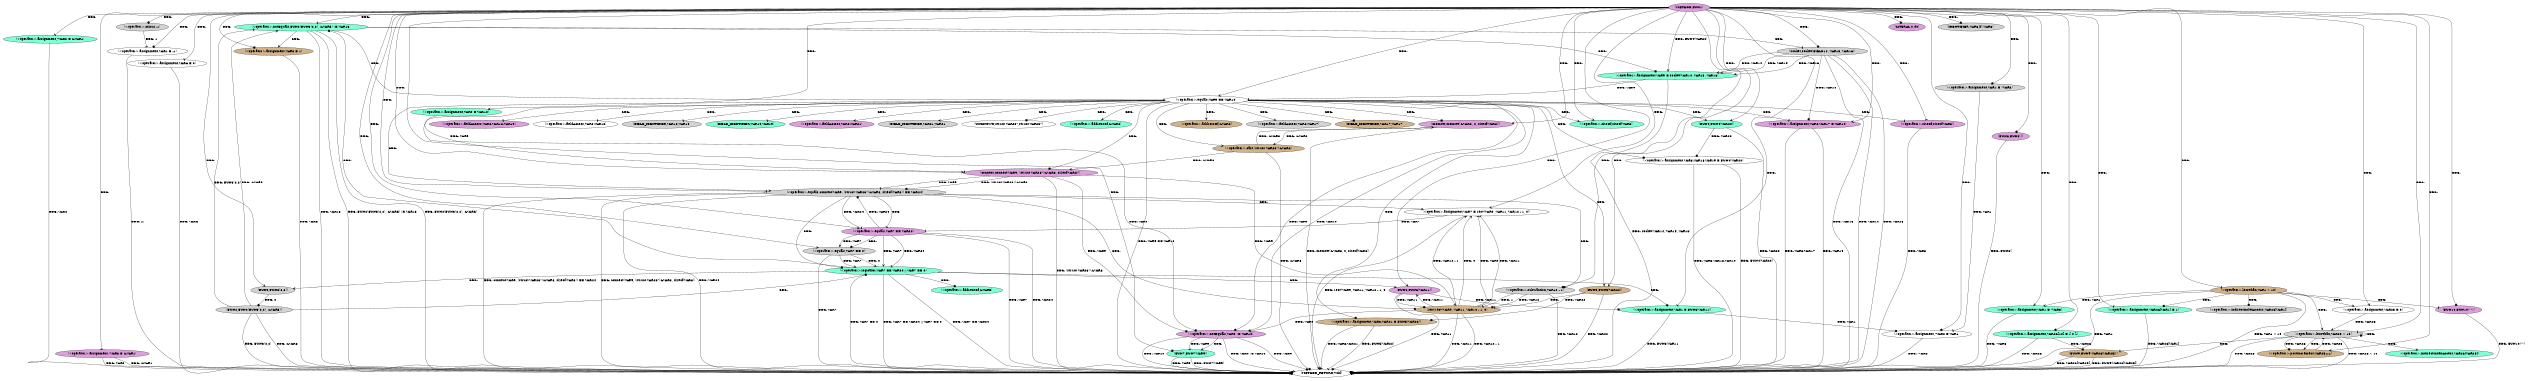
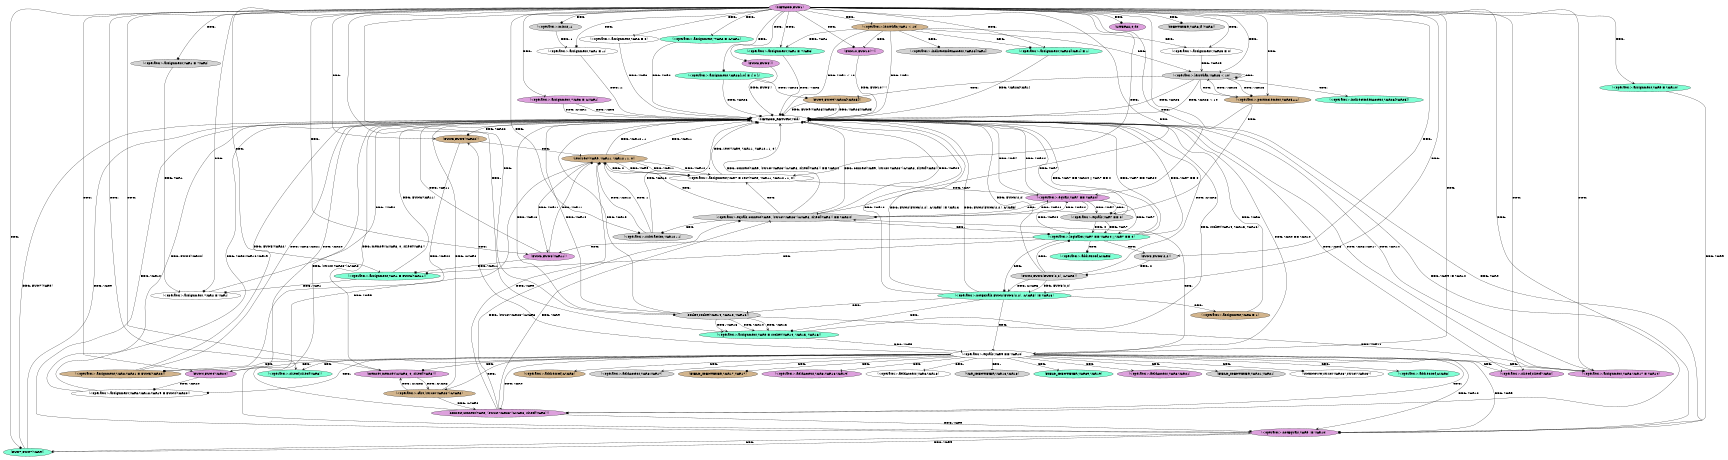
(921, 10) -> none
(1691, 39) -> (497, 178)
(1822, 51) -> (718, 315)
(662, 124) -> (992, 374)
(746, 124) -> (1073, 374)
(1717, 124) -> (211, 374)
(1496, 367) -> (609, 121)
